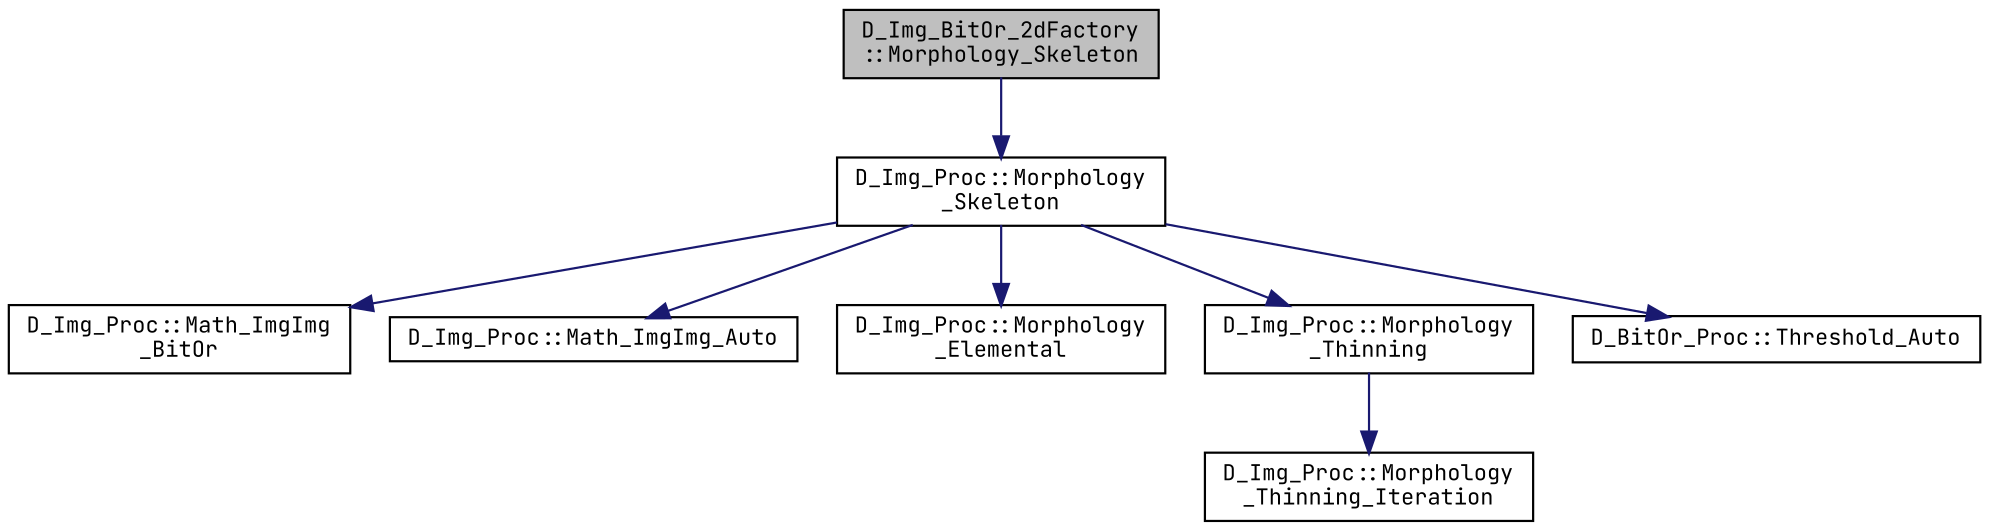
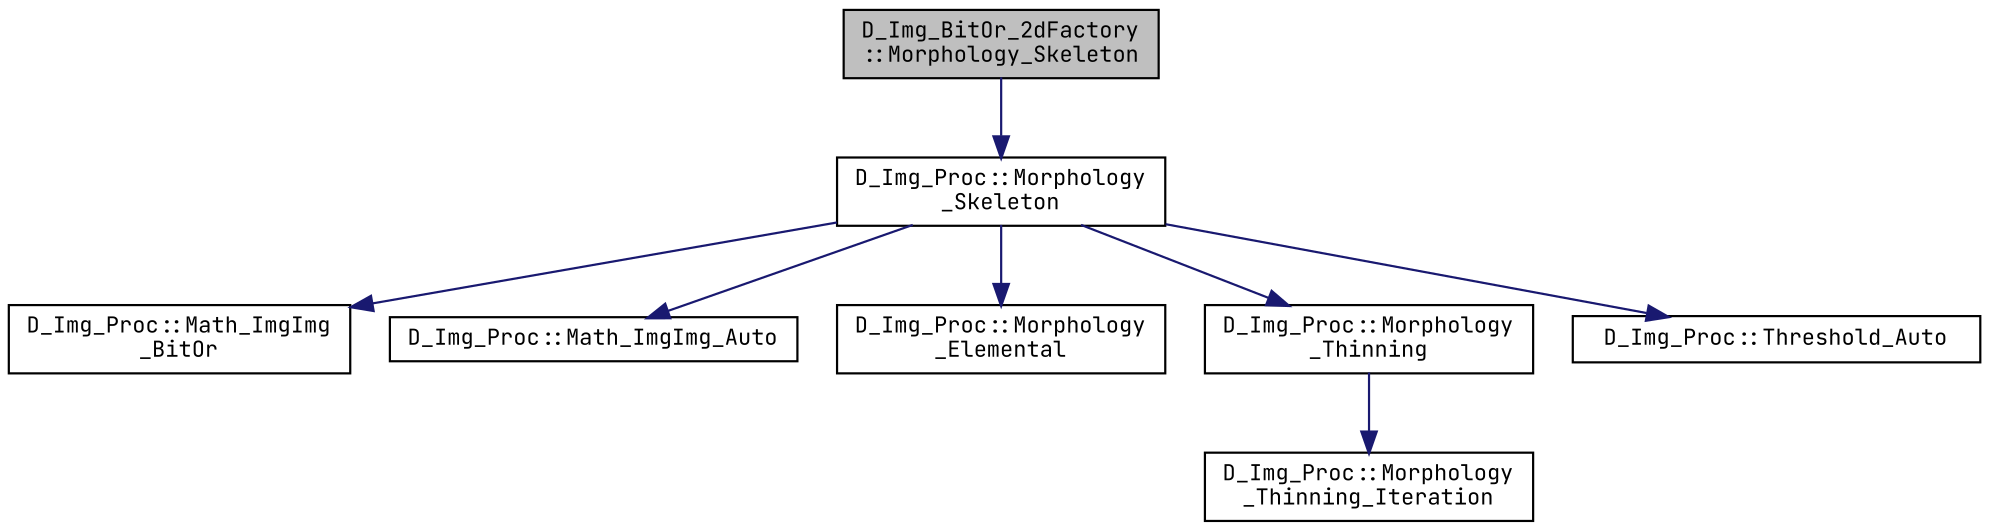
(1777, 339) -> (1777, 339)
